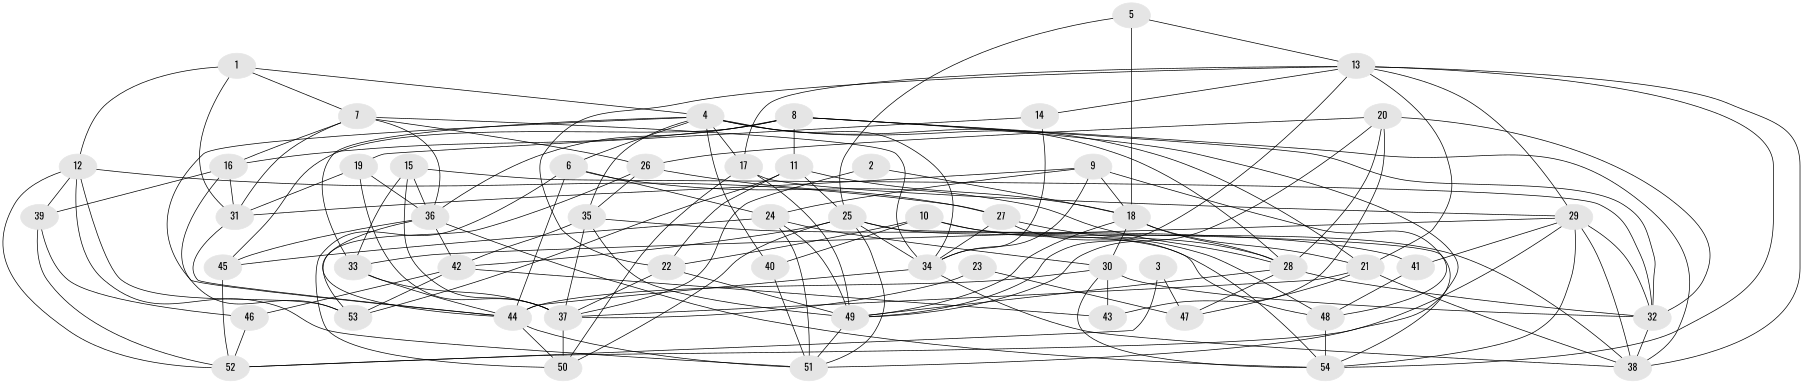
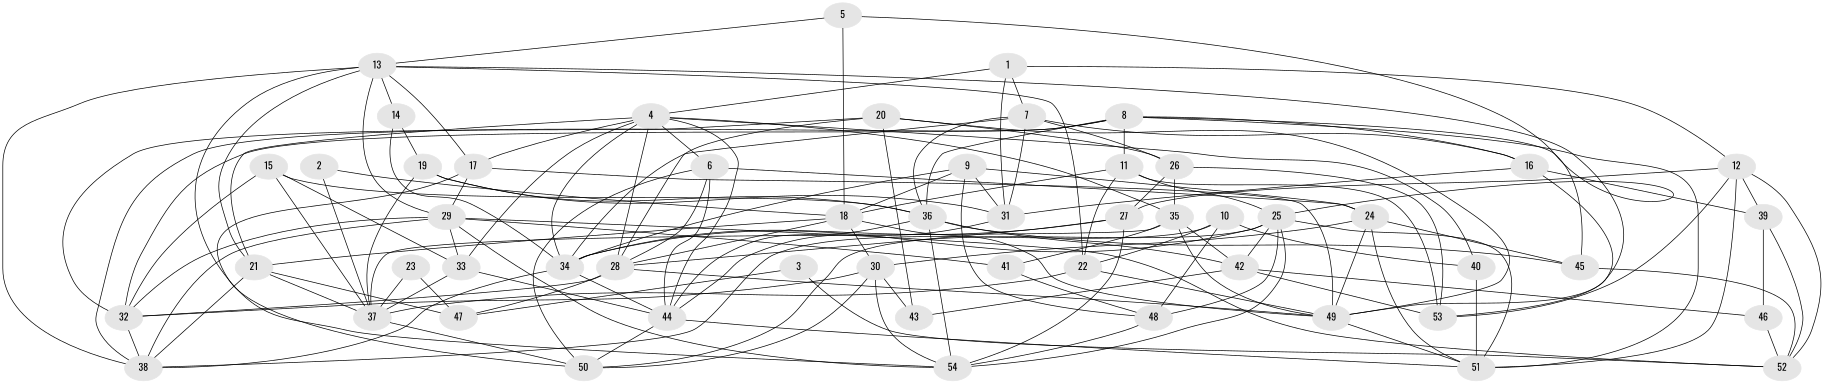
(822, 285) -> (760, 347)
